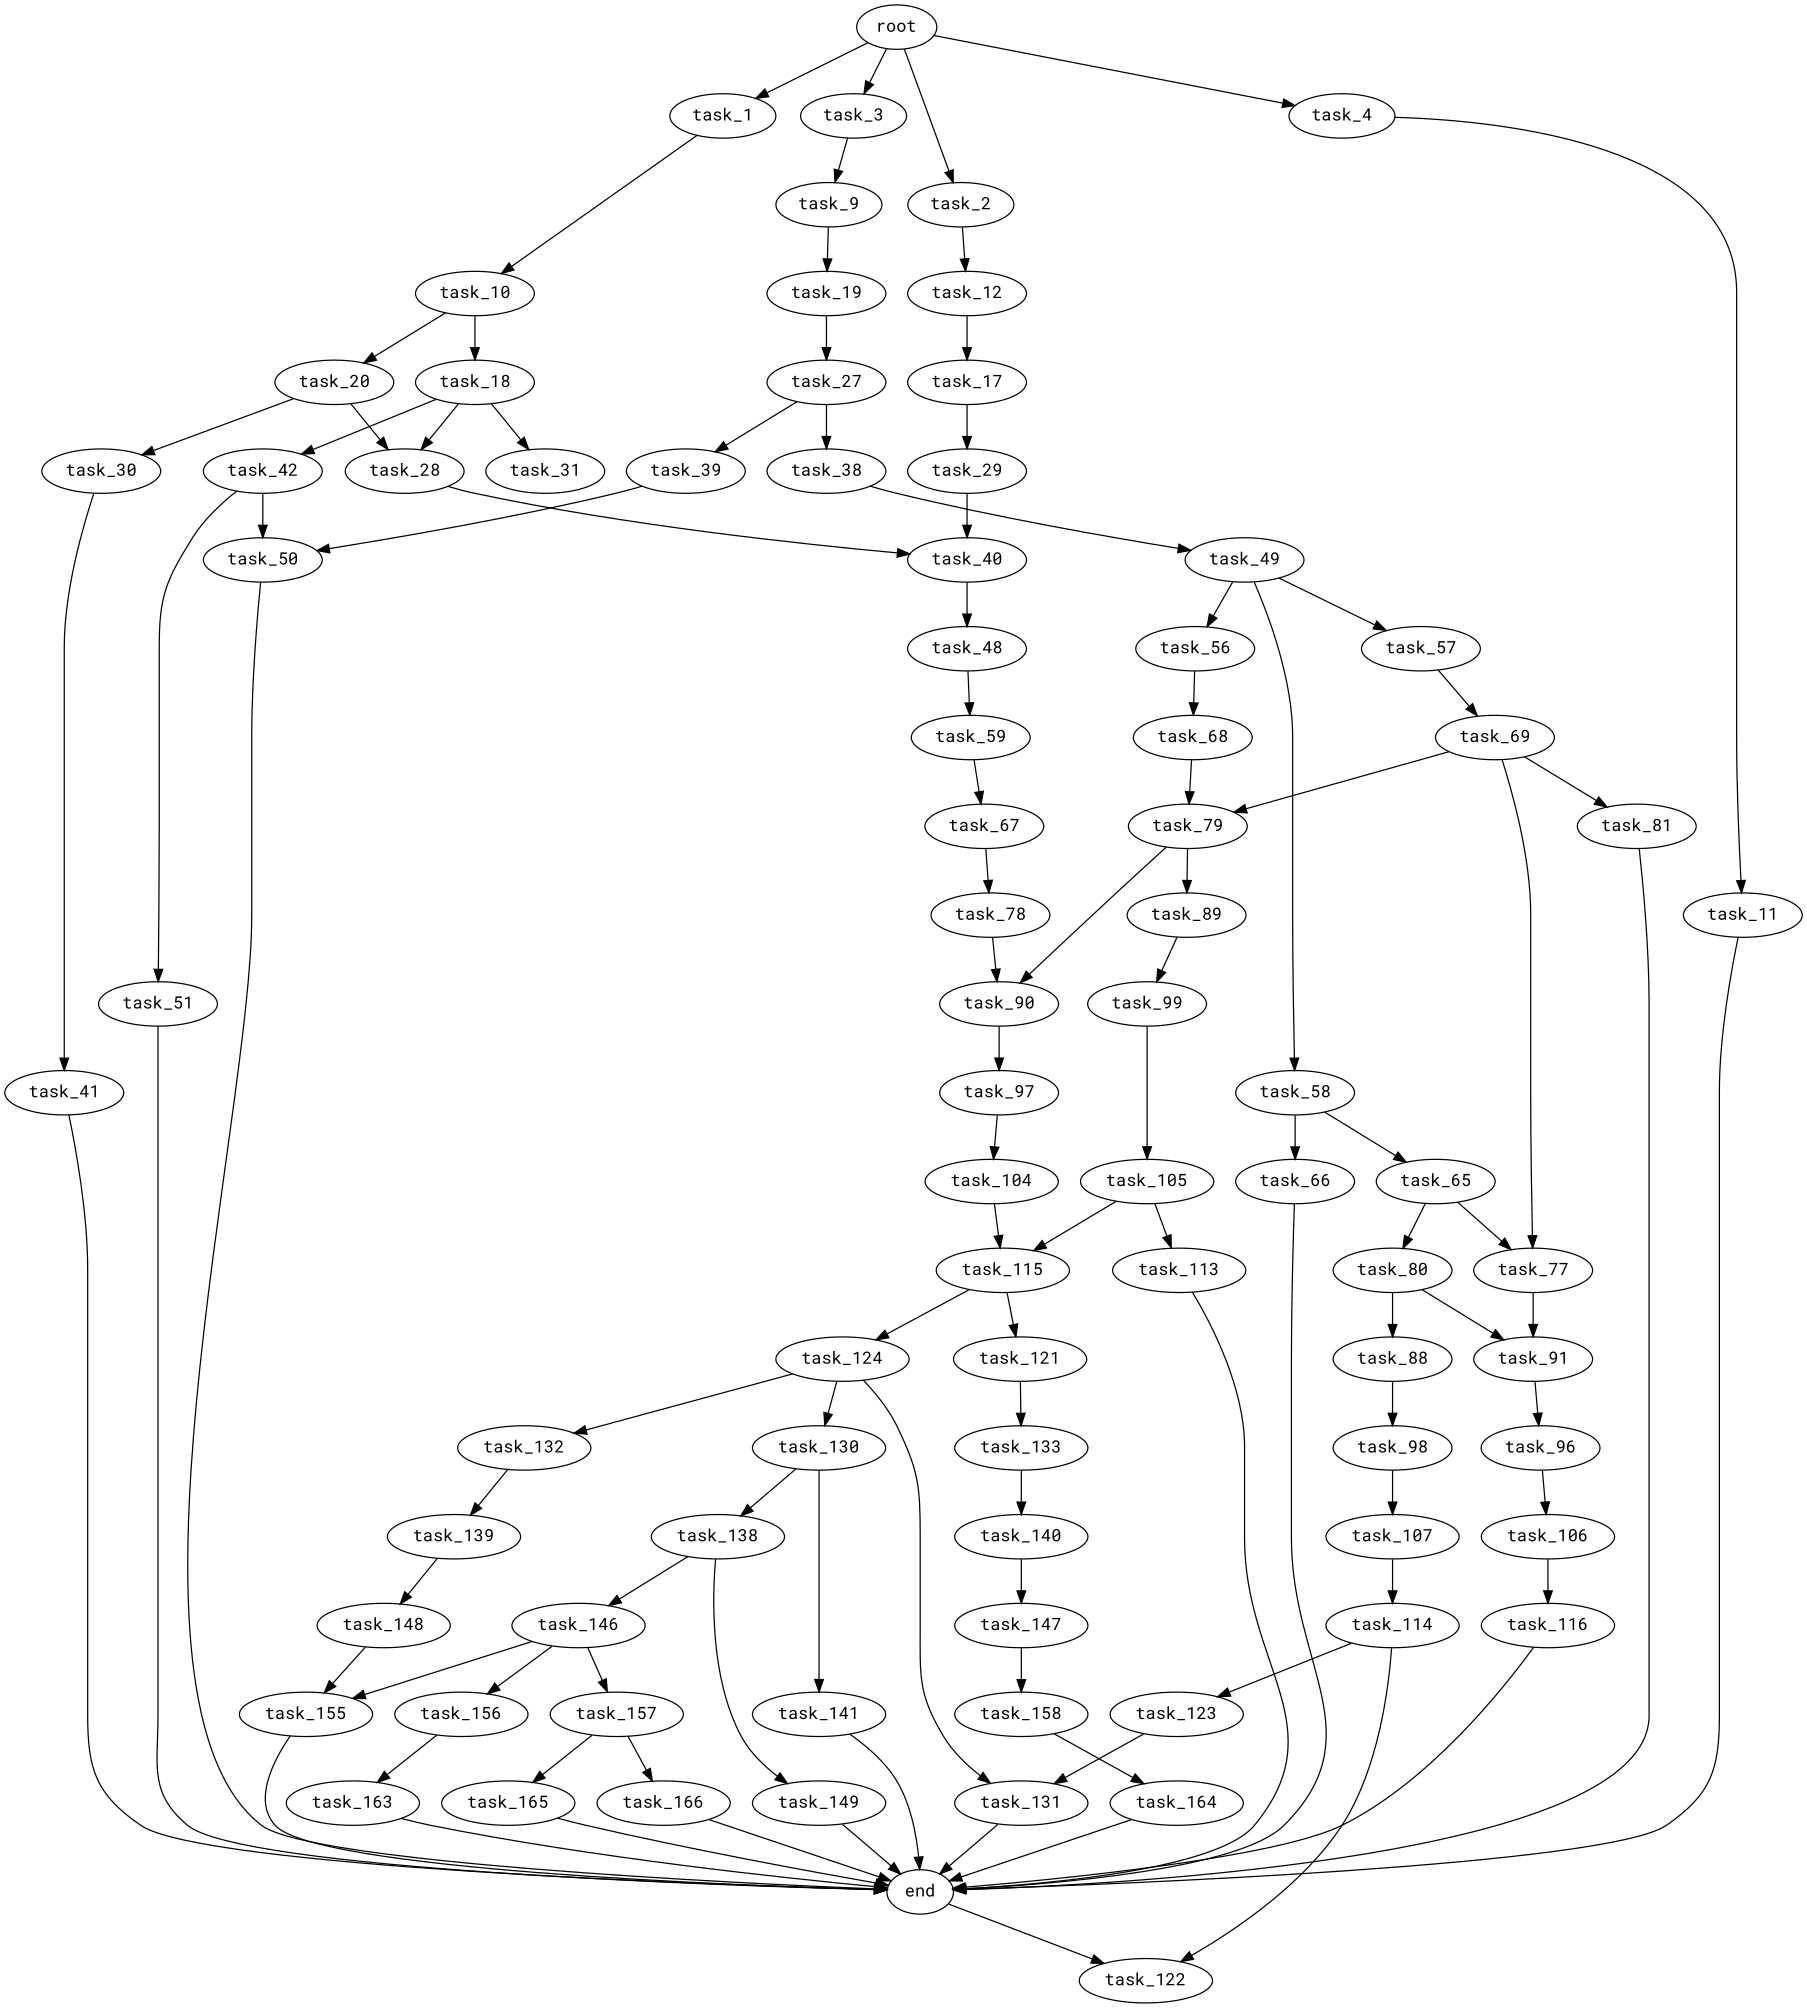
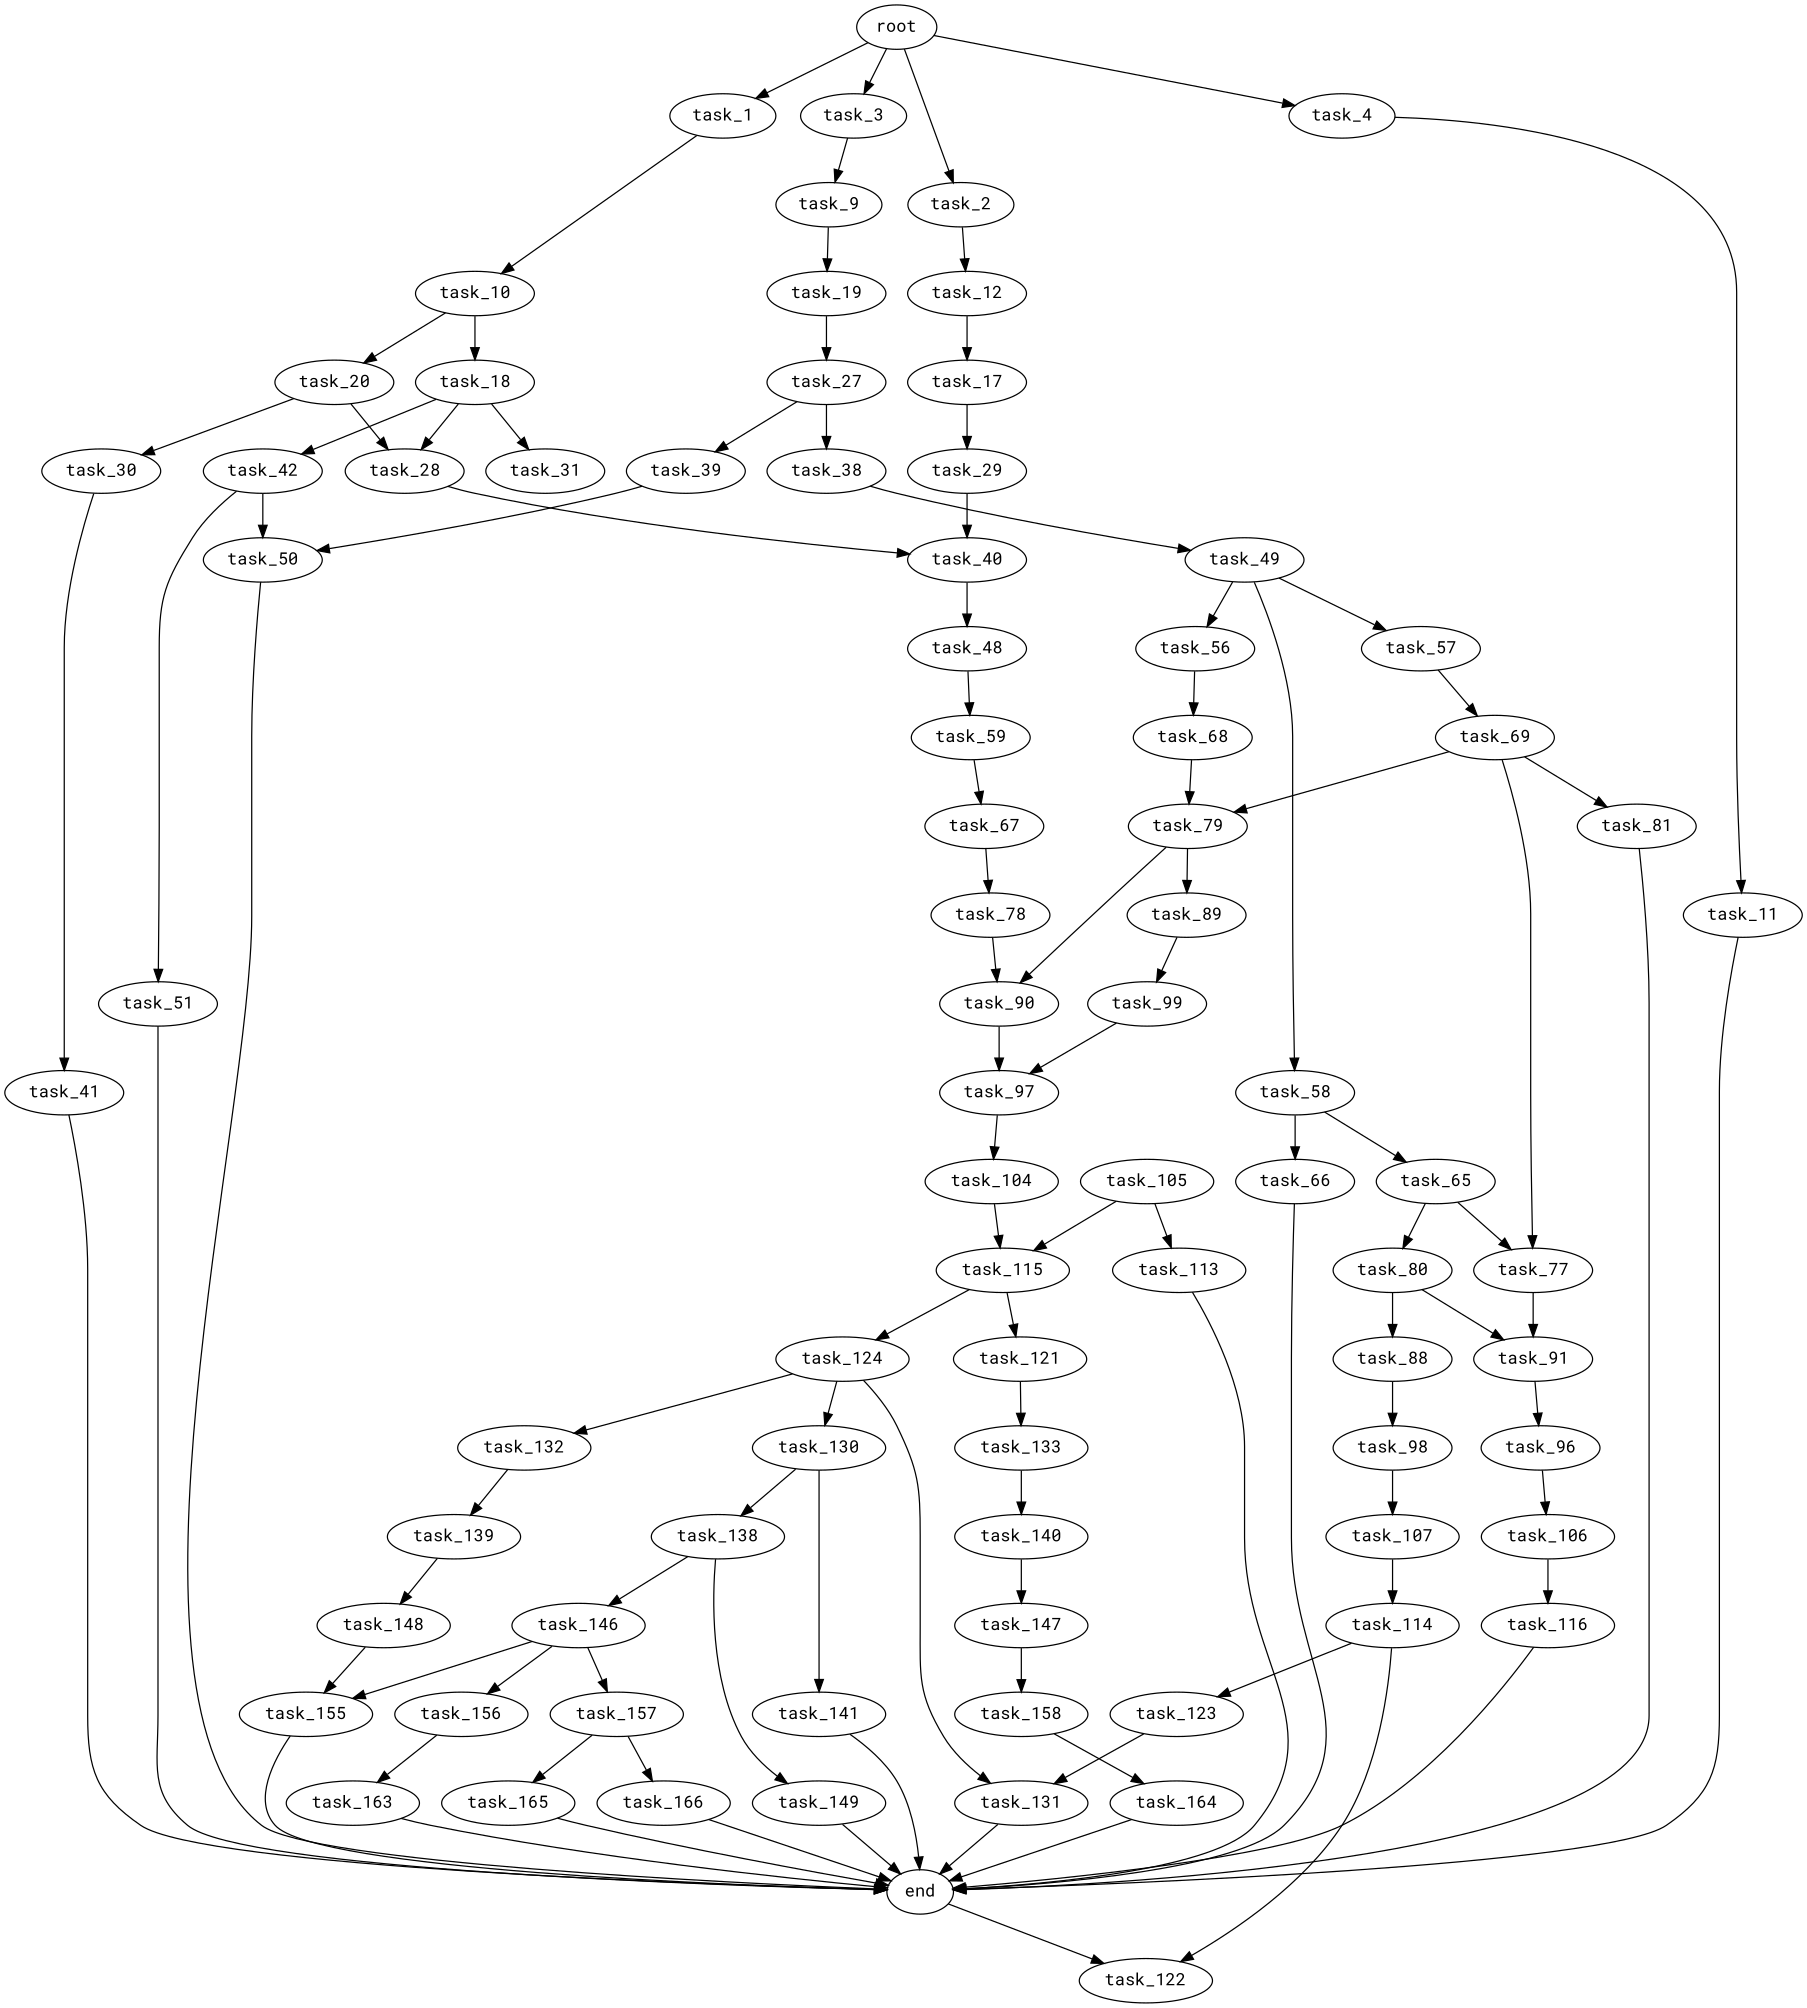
(1147, 1086) -> (1079, 1045)
